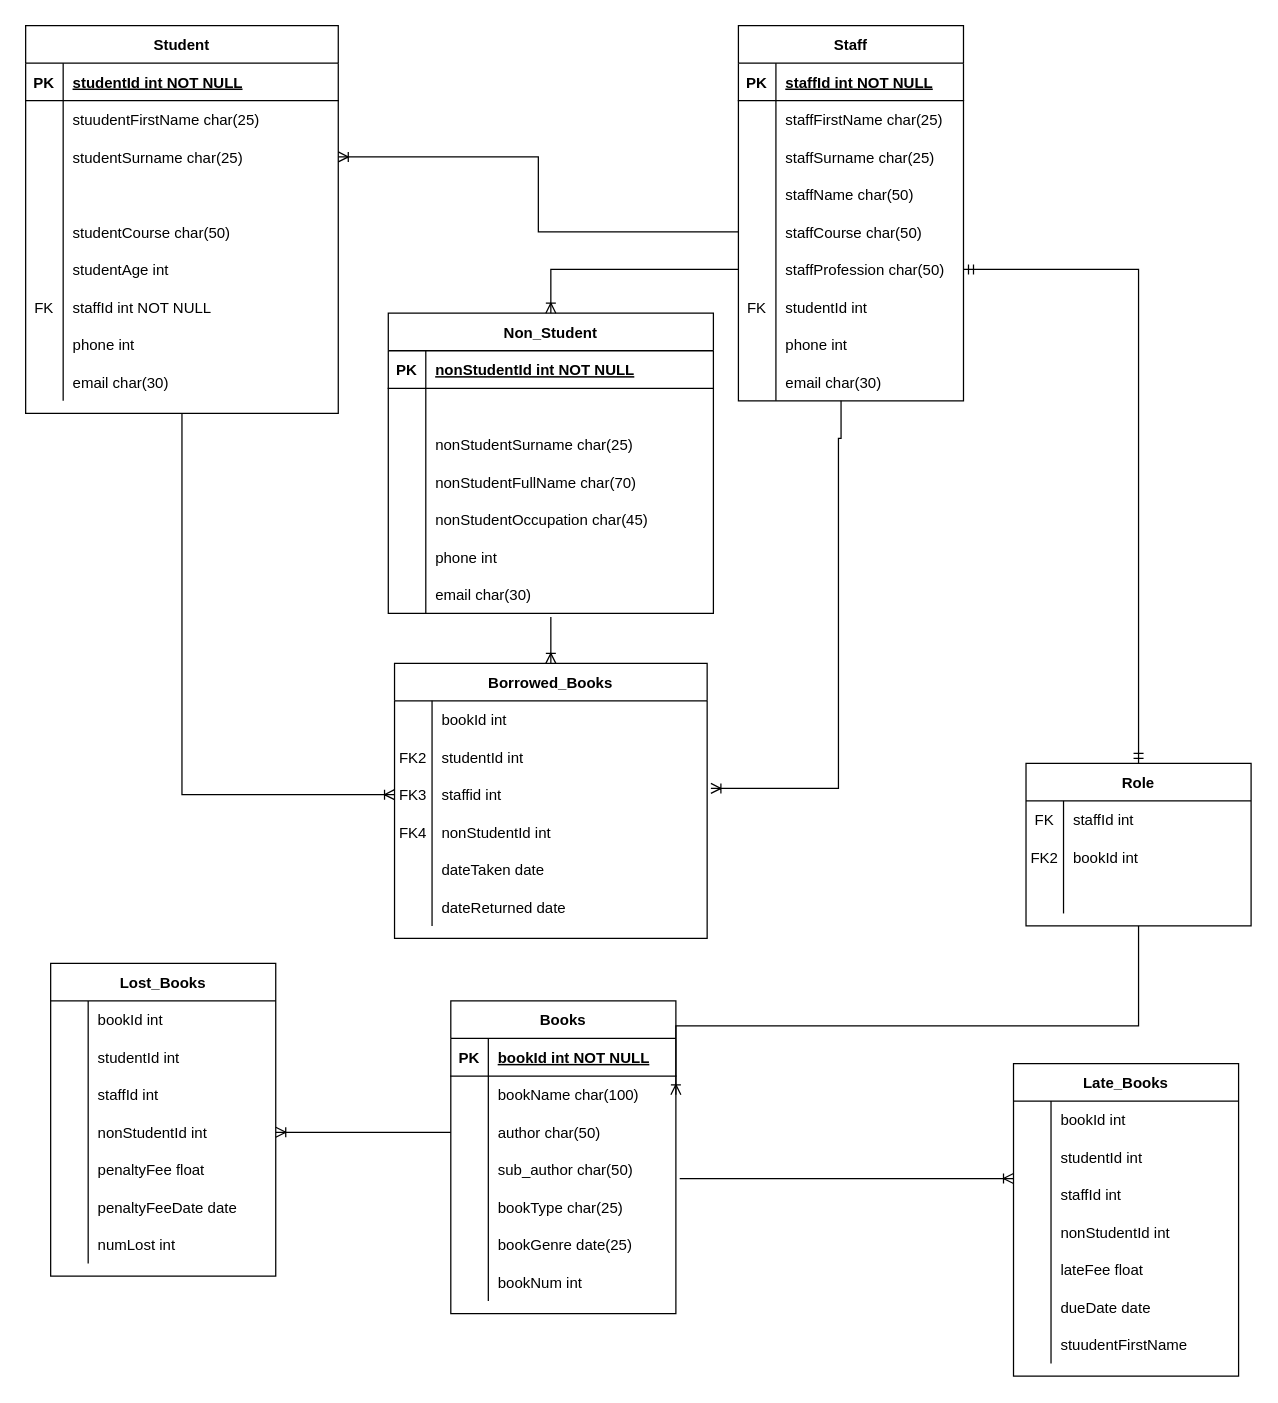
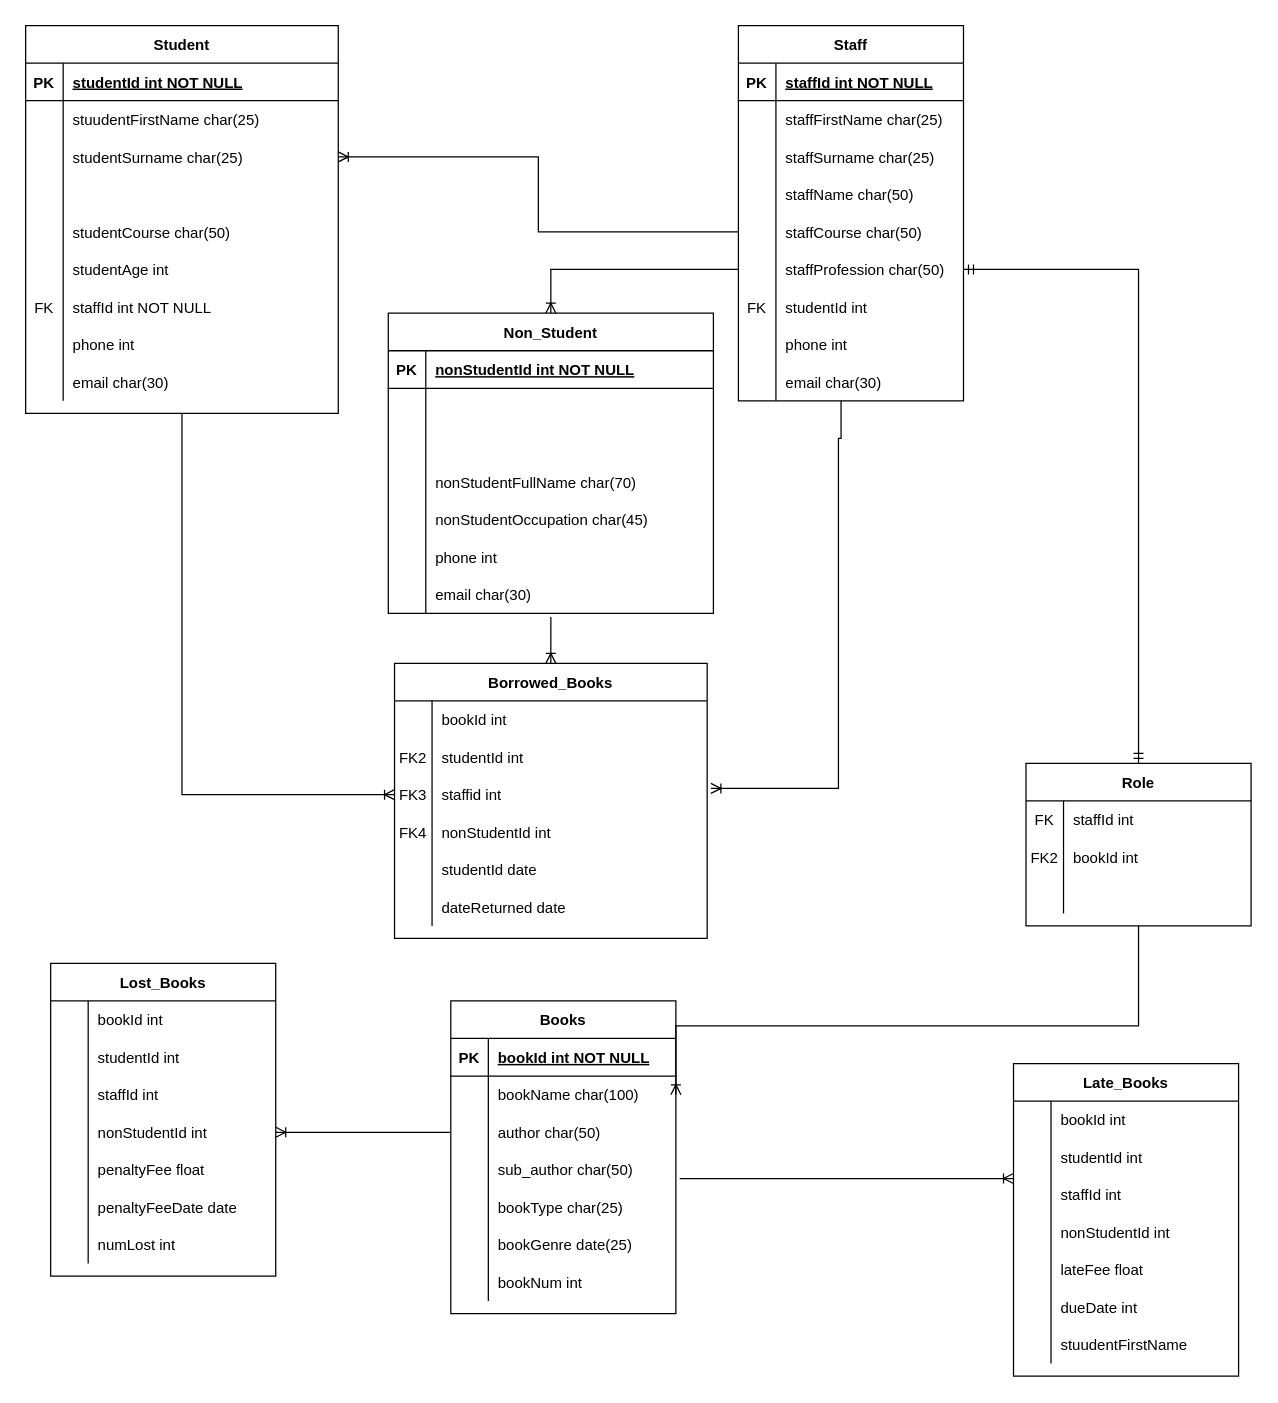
(569, 444) -> none
(498, 870) -> (498, 870)
(1108, 1308) -> (1102, 1308)
